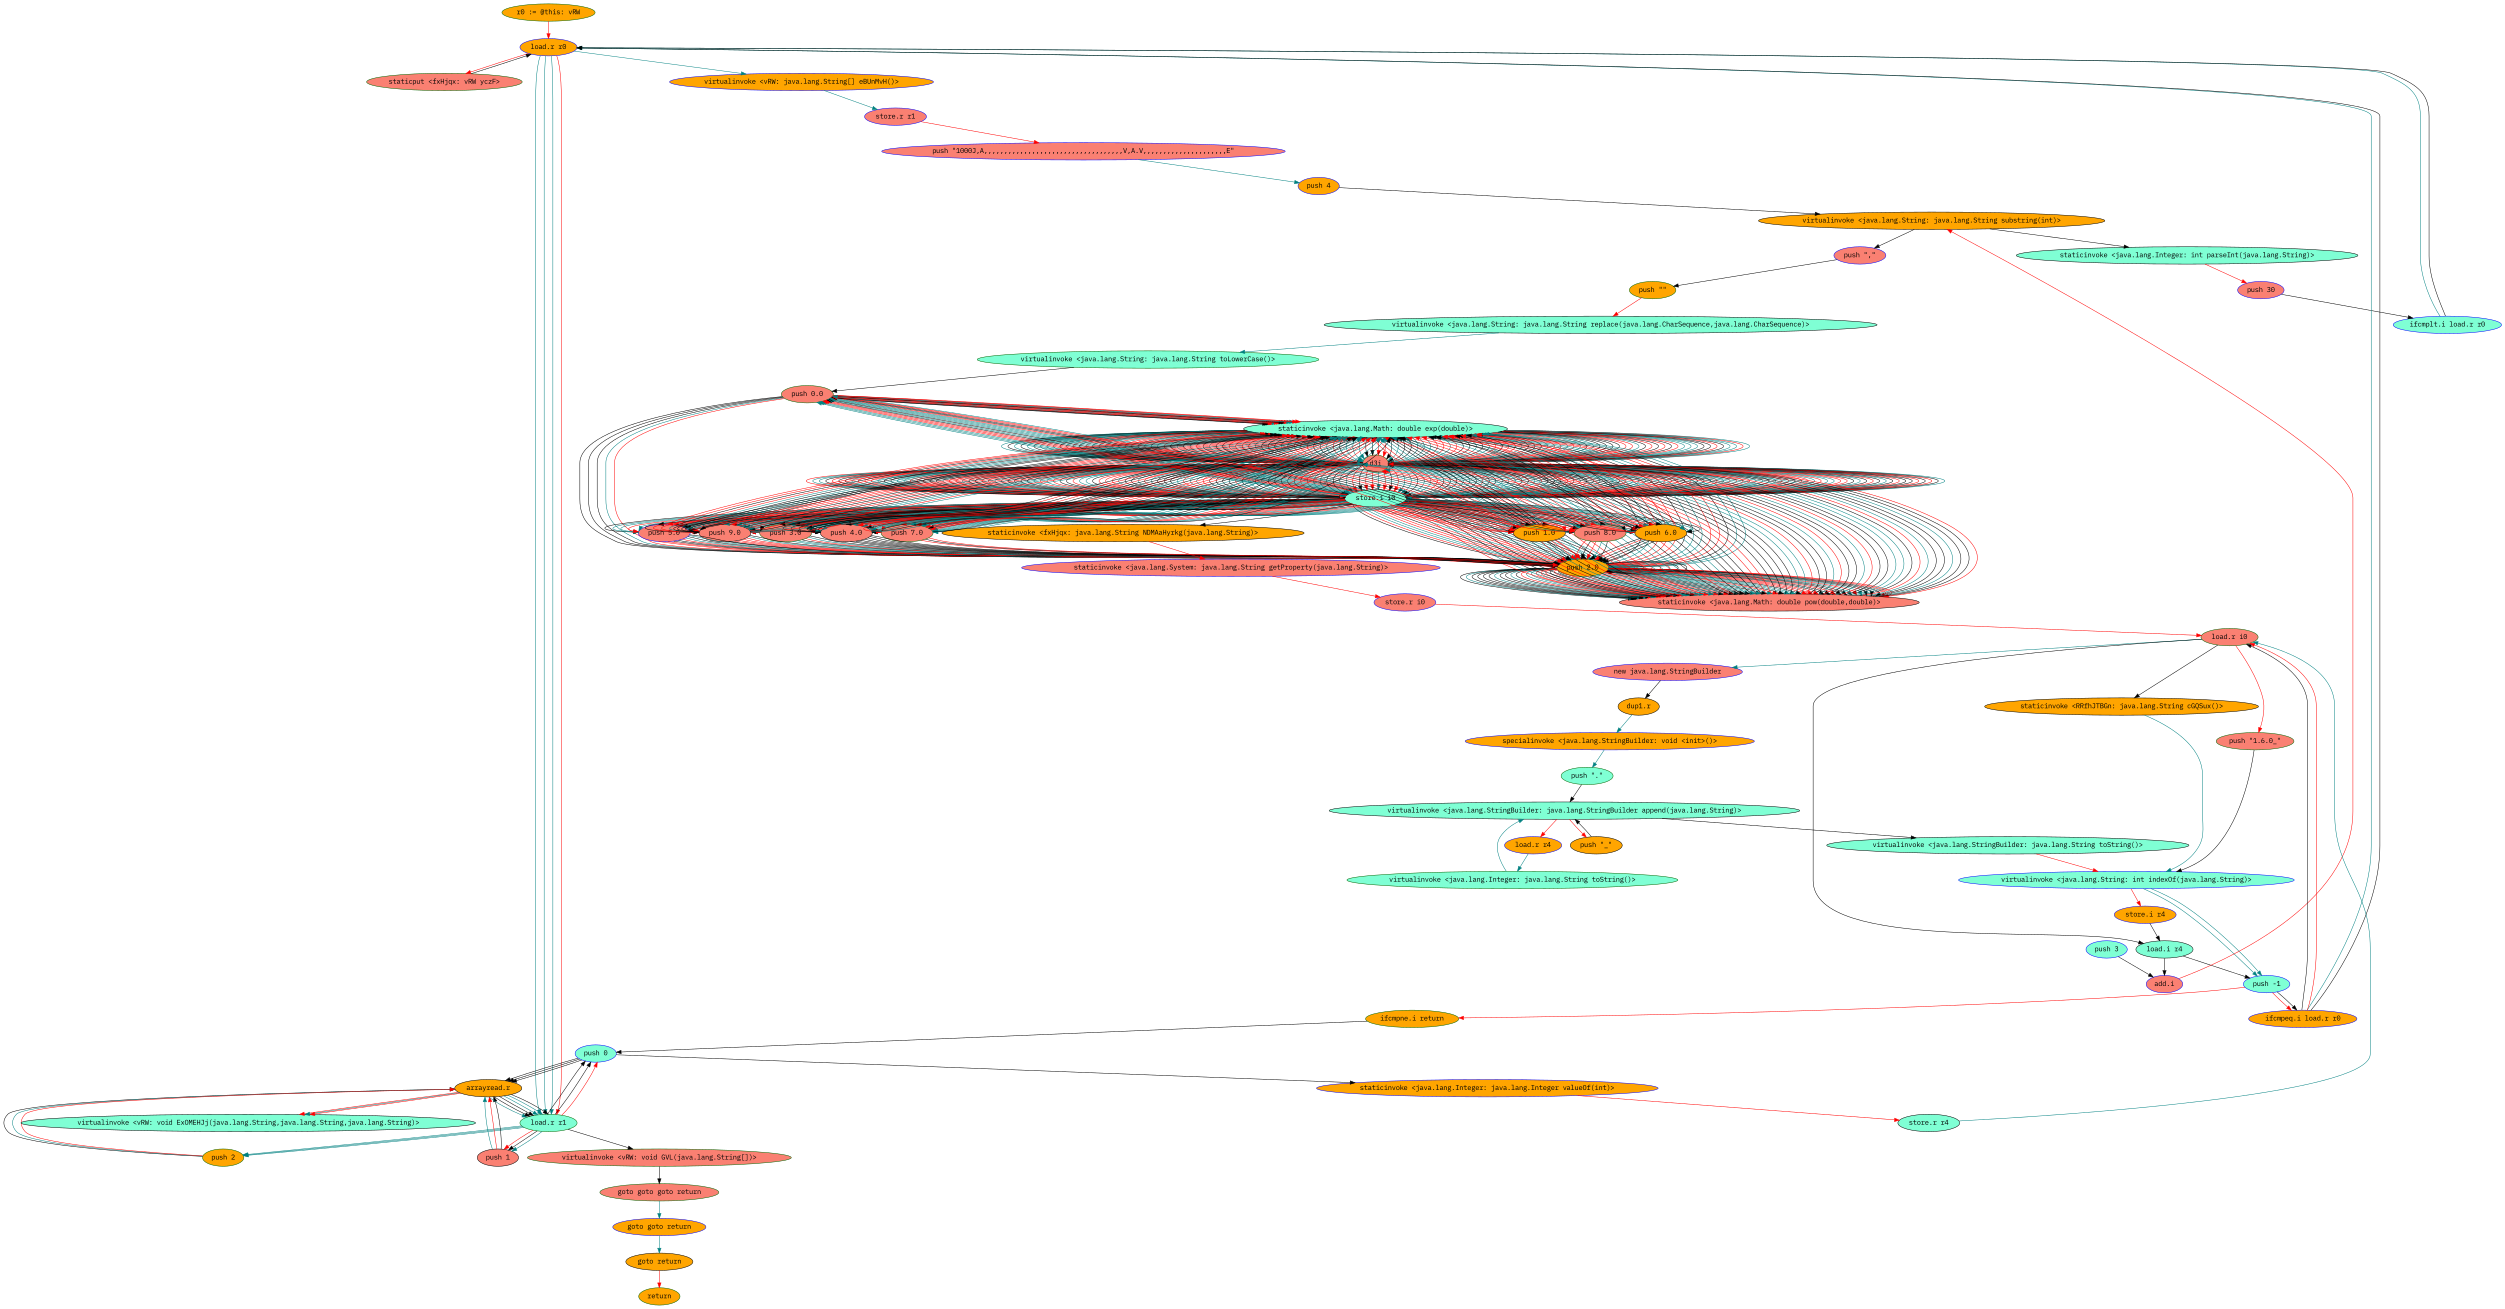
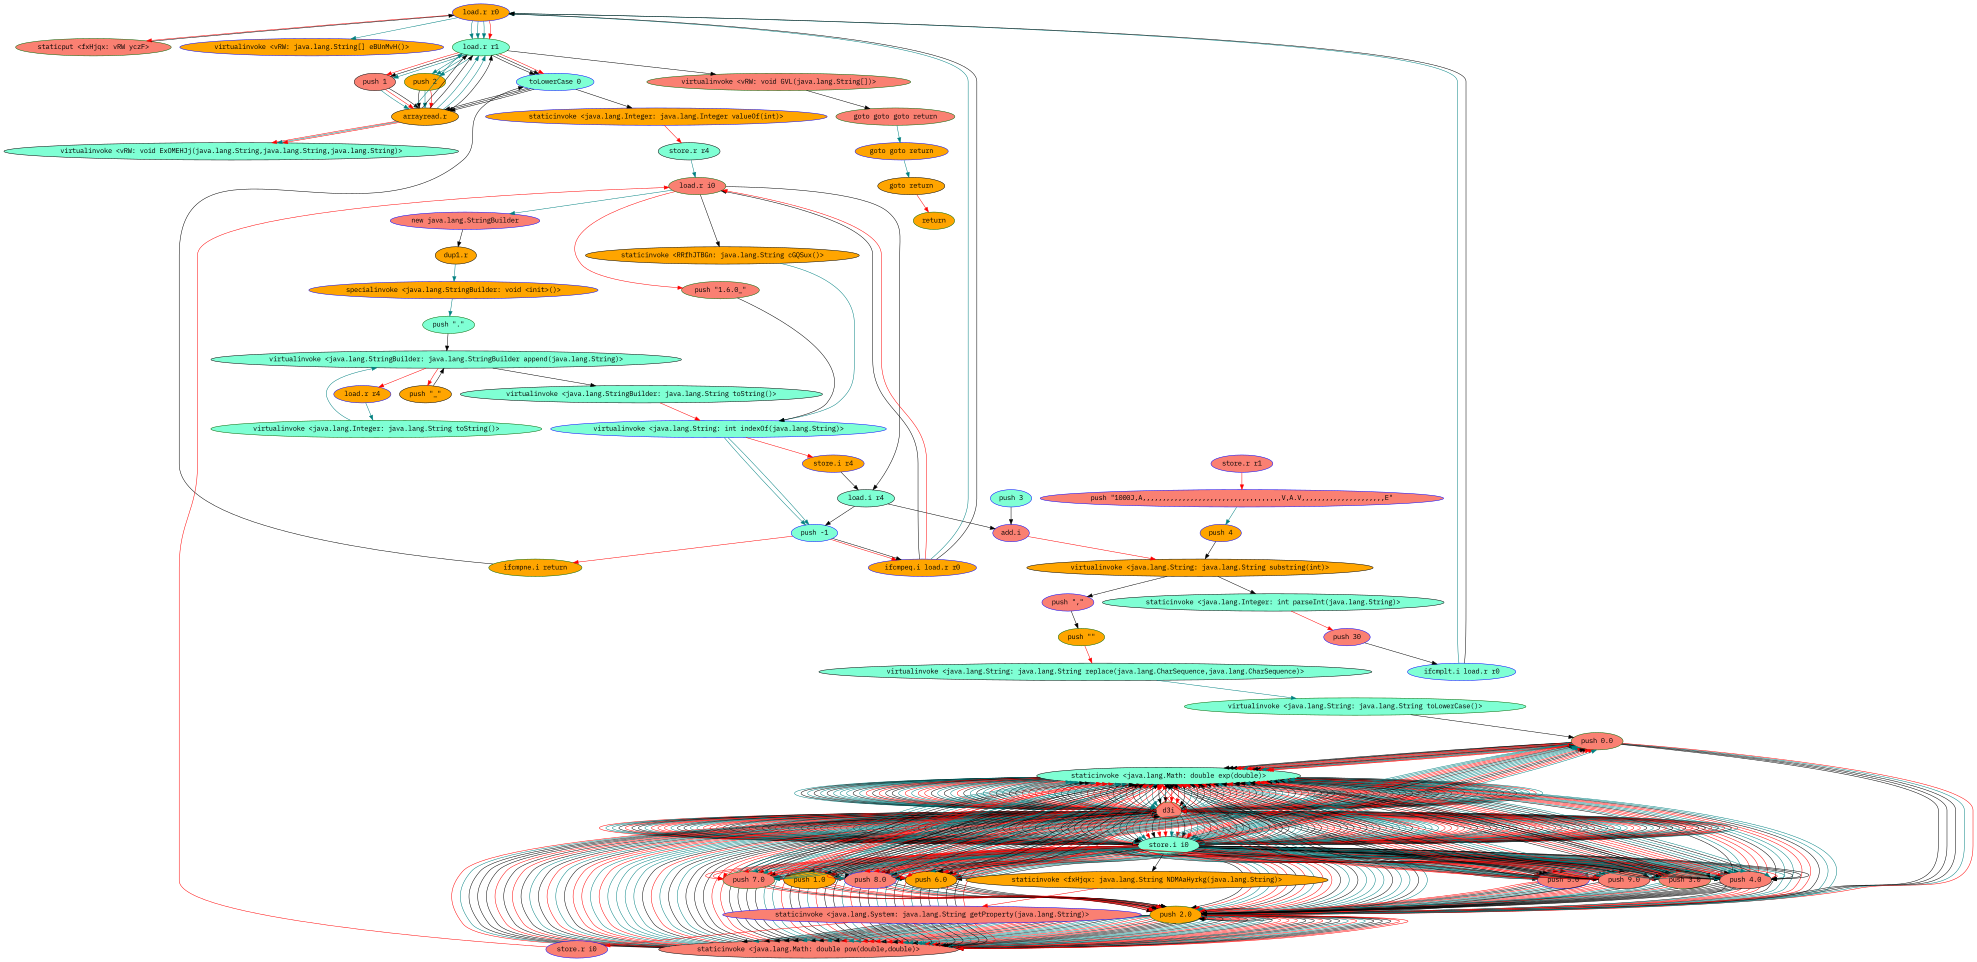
(549, 13) -> none
(848, 99) -> none
(1600, 533) -> (870, 880)
(596, 1054) -> (555, 82)
